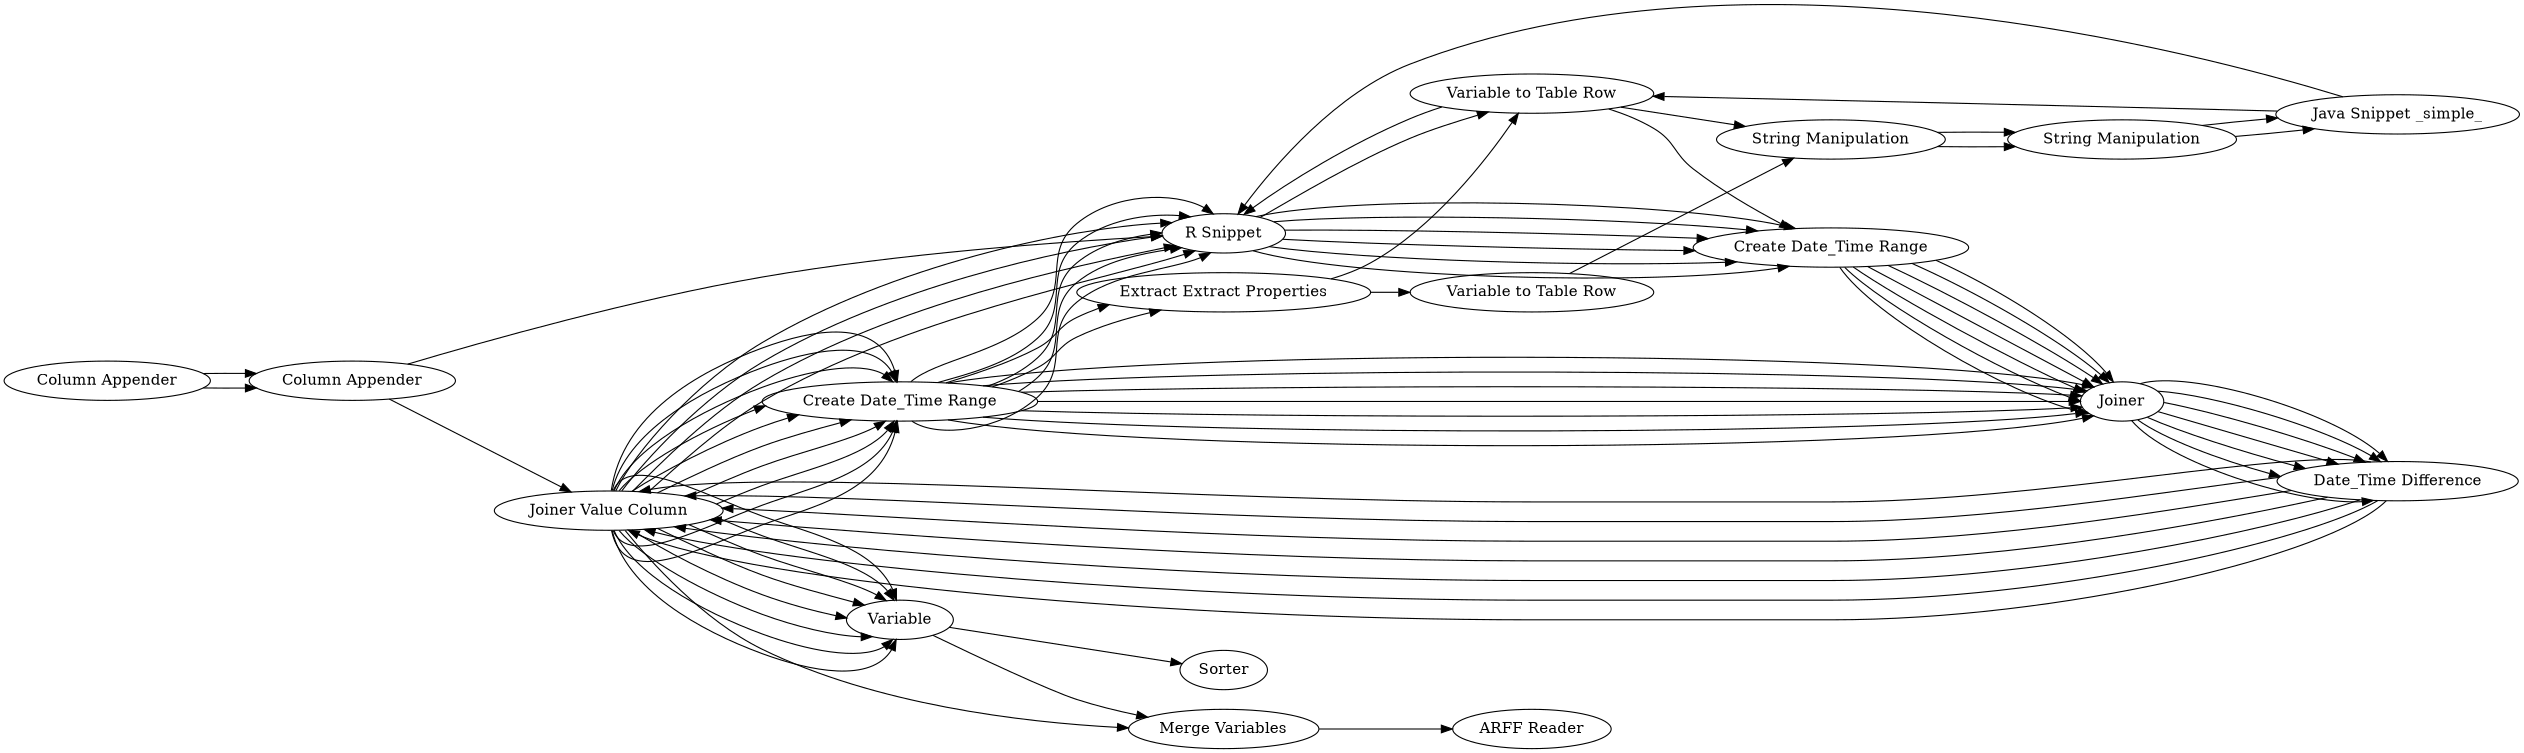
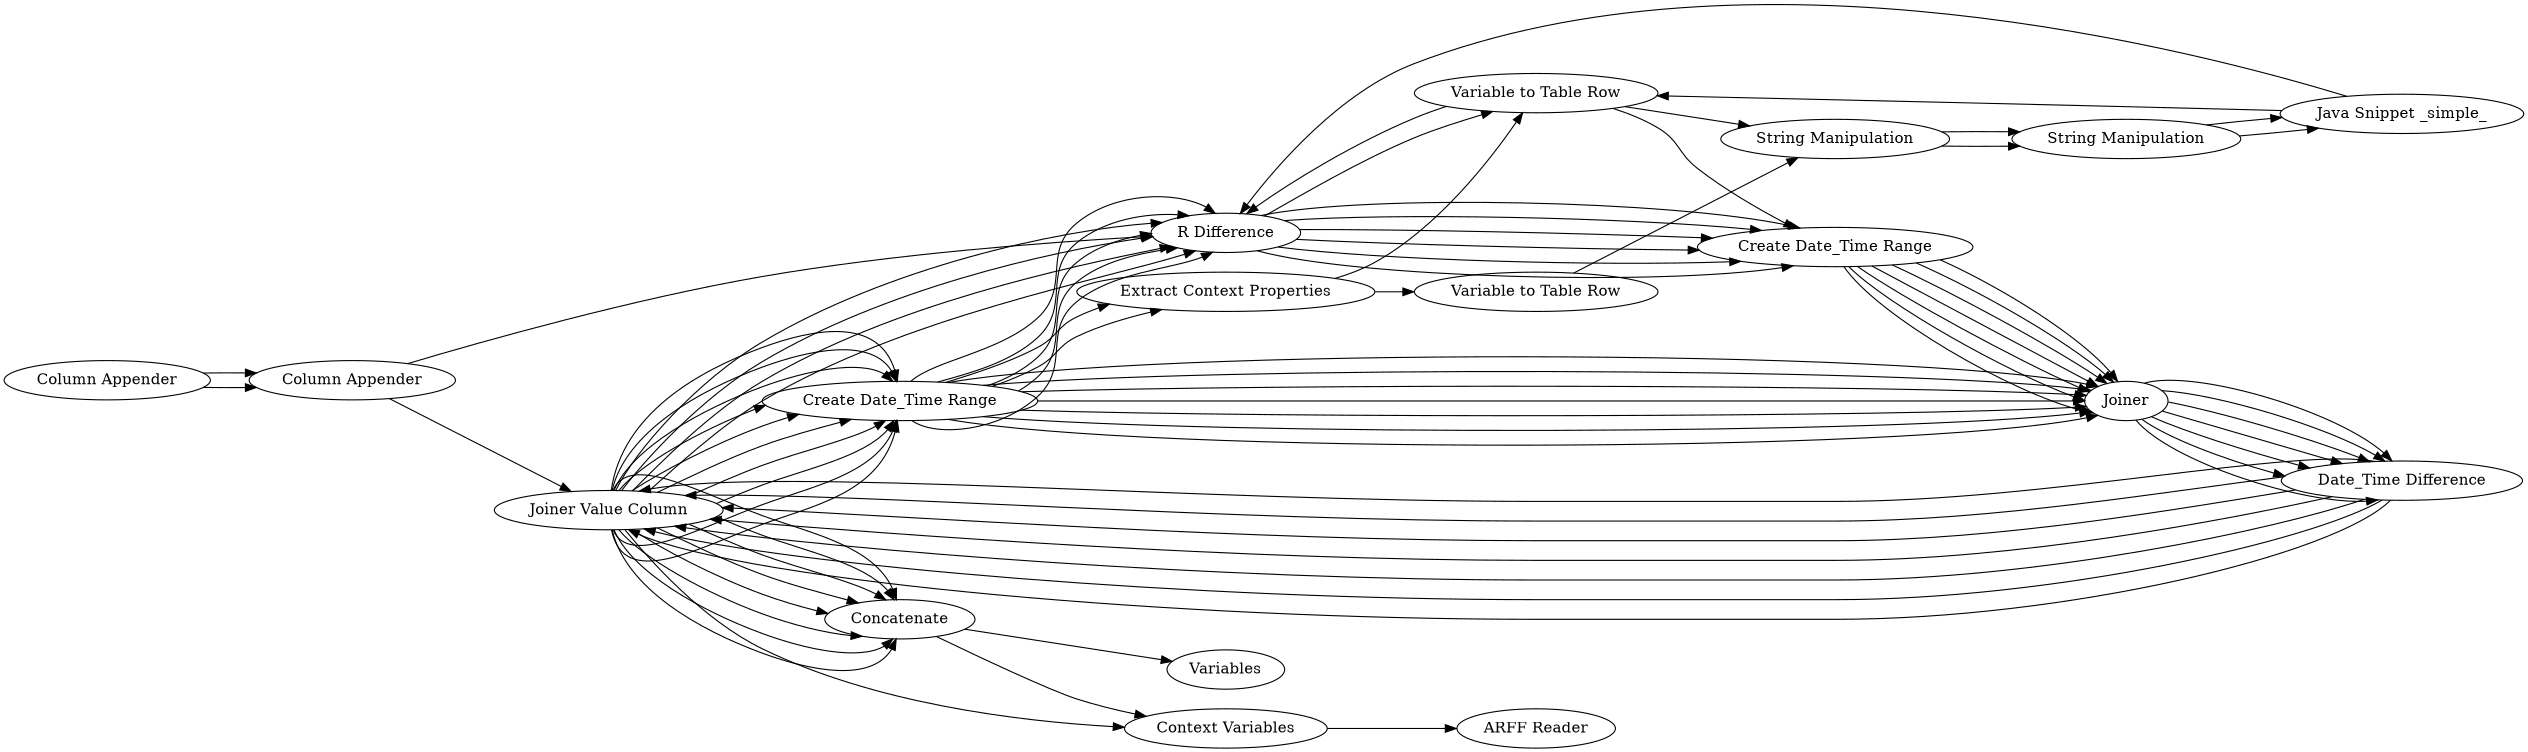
(1224, 233) -> (1226, 233)
(1224, 292) -> (1226, 292)
(900, 620) -> (900, 619)
(1224, 670) -> (1226, 670)
(1224, 729) -> (1226, 728)
